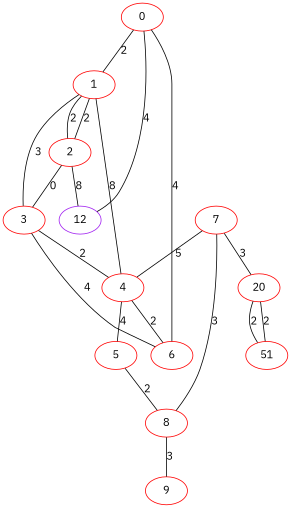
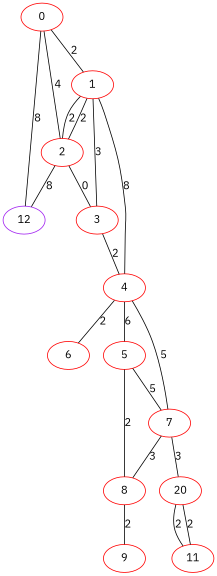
(147, 119) -> (38, 119)
(172, 183) -> (52, 85)
(84, 301) -> none
(123, 322) -> (128, 322)
(267, 355) -> (193, 558)
none -> (147, 389)
(170, 457) -> (128, 525)
